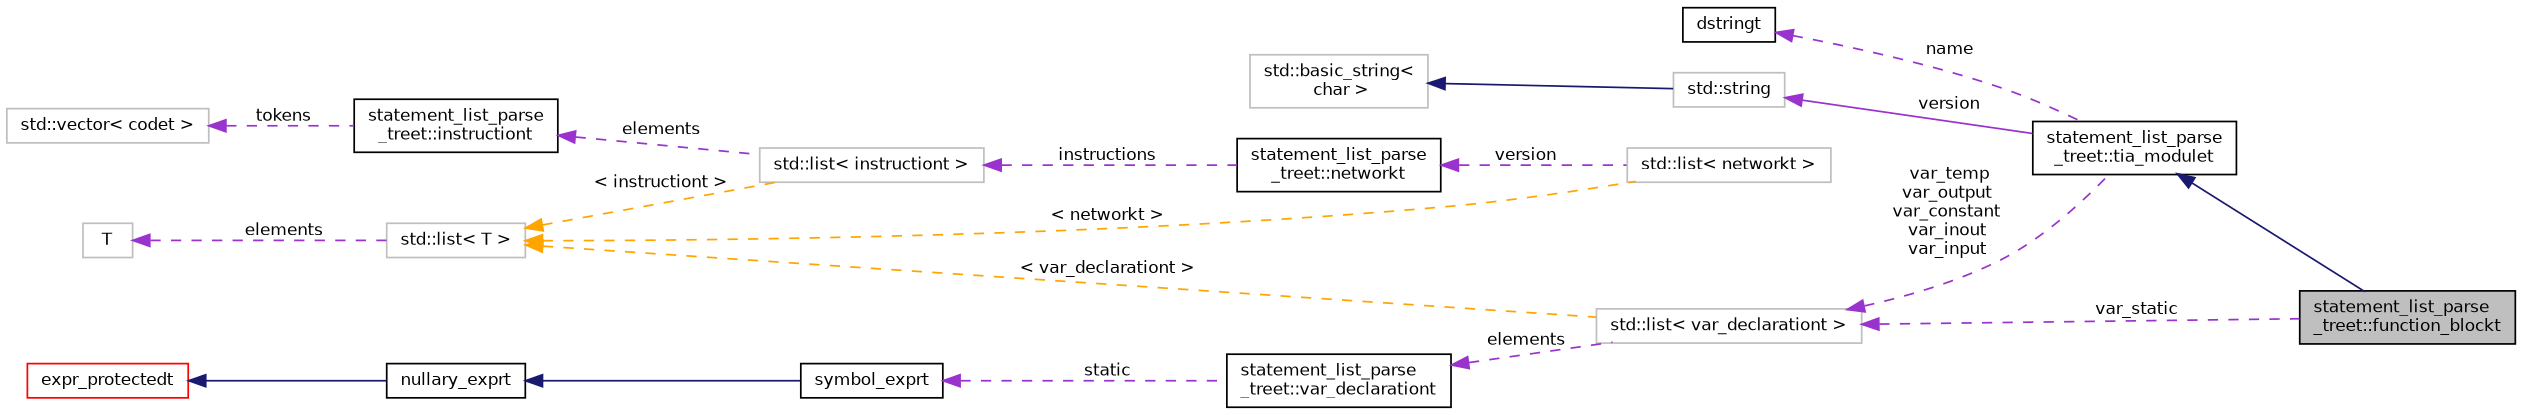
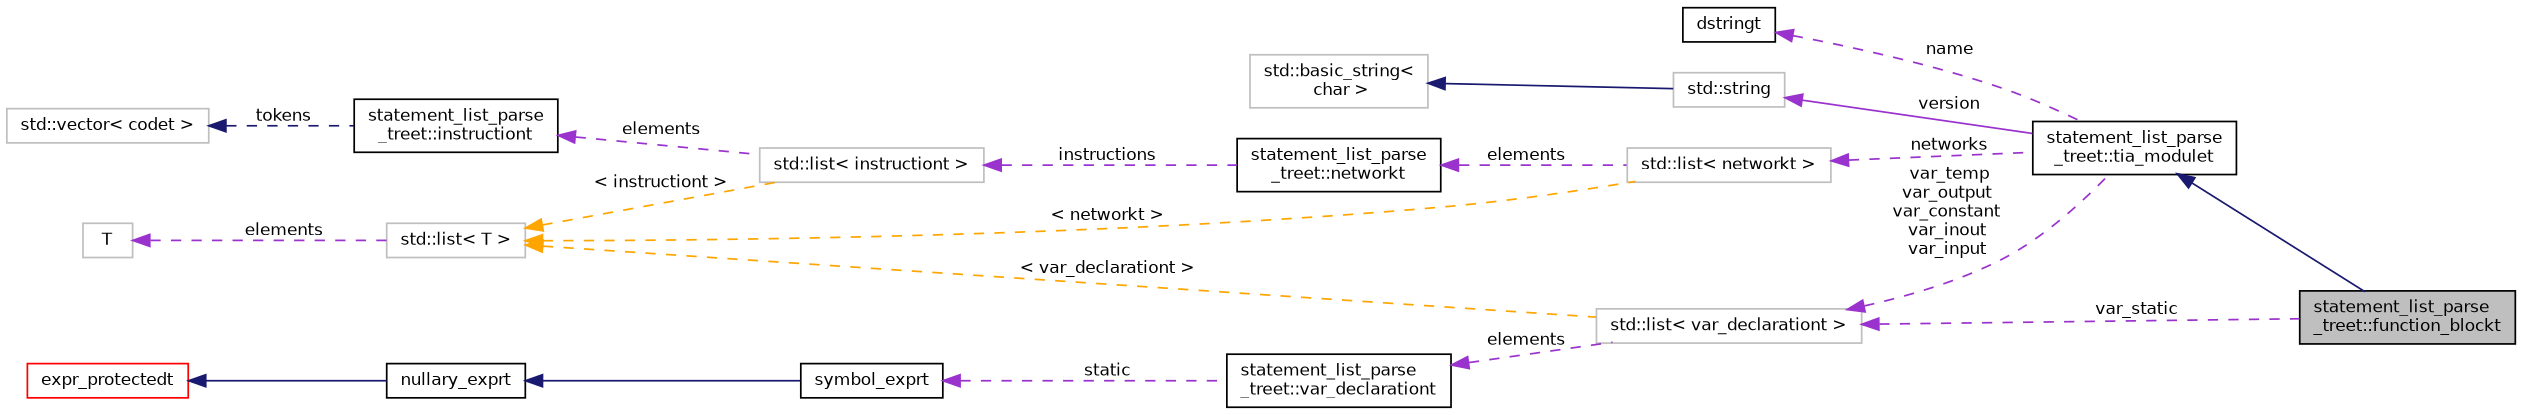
(290, 126) -> (290, 126)
(1524, 156) -> (1524, 156)
none -> (1941, 156)
